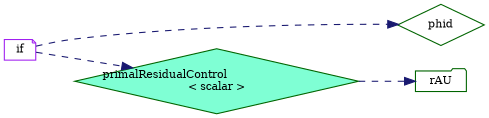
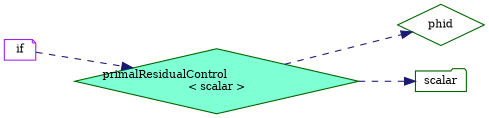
(211, 28) -> (343, 49)
(441, 81) -> (441, 81)
